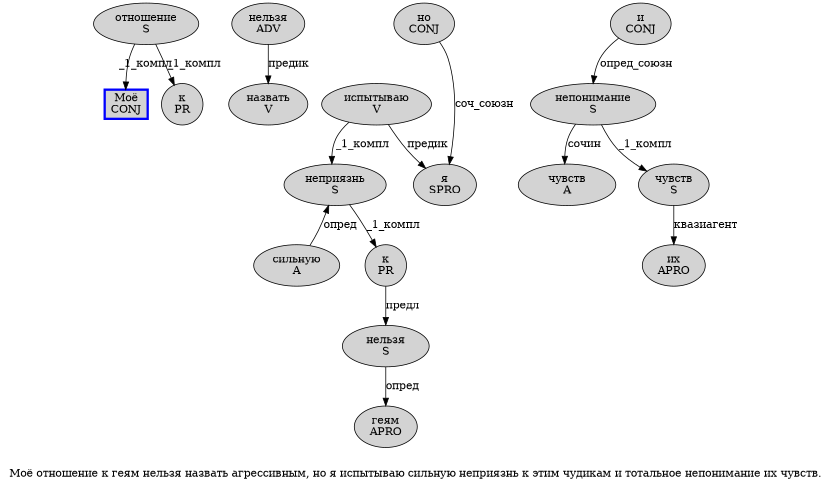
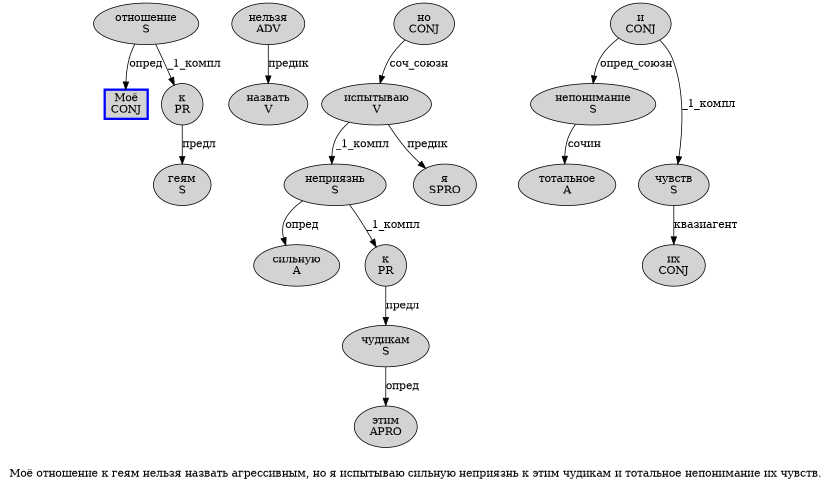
(146, 64) -> (146, 64)
(455, 98) -> (391, 56)
(617, 149) -> (681, 96)
none -> (182, 185)
(567, 185) -> (567, 185)
(319, 229) -> (287, 217)
(674, 265) -> (674, 265)
(386, 346) -> (386, 346)
(386, 427) -> (386, 427)
